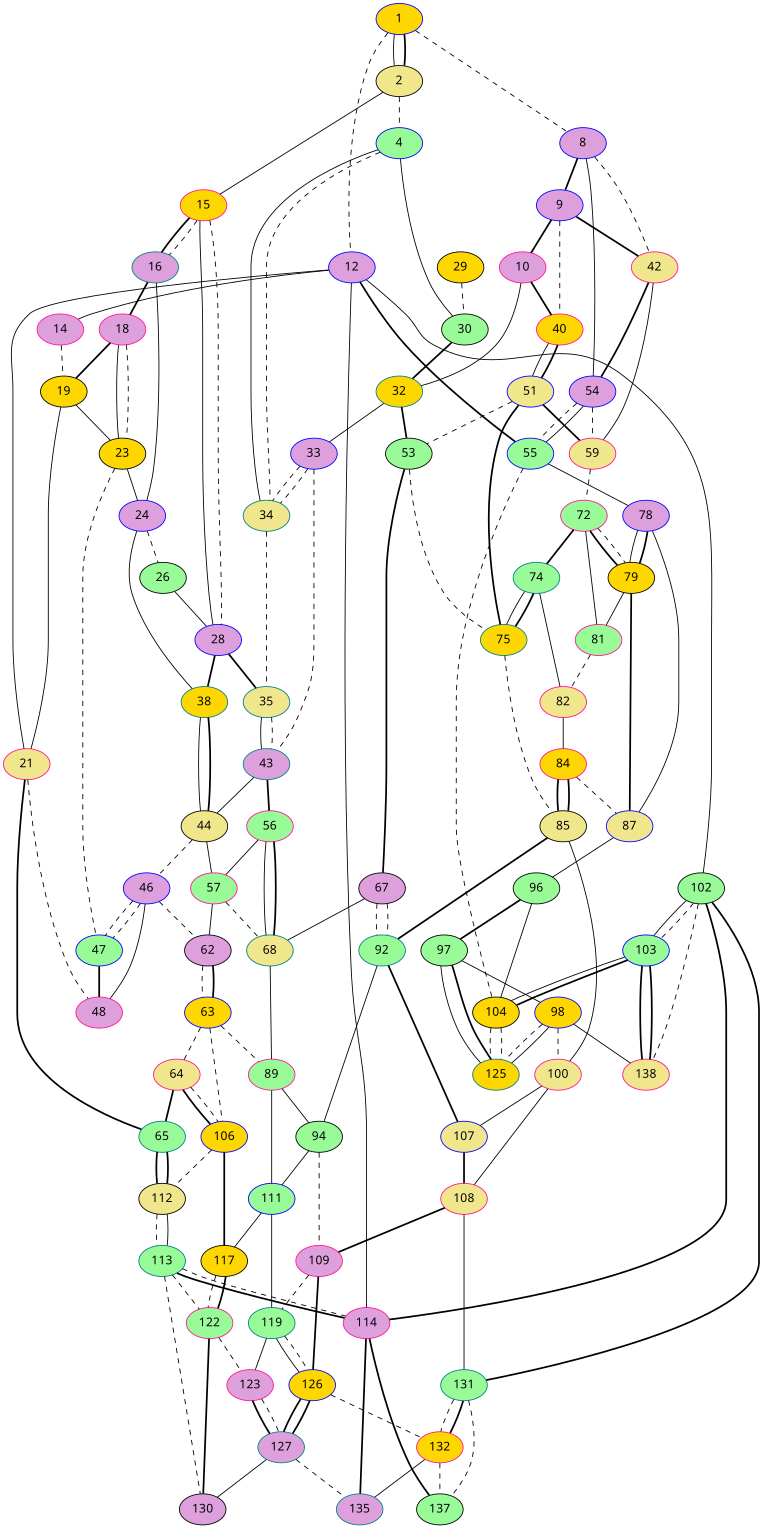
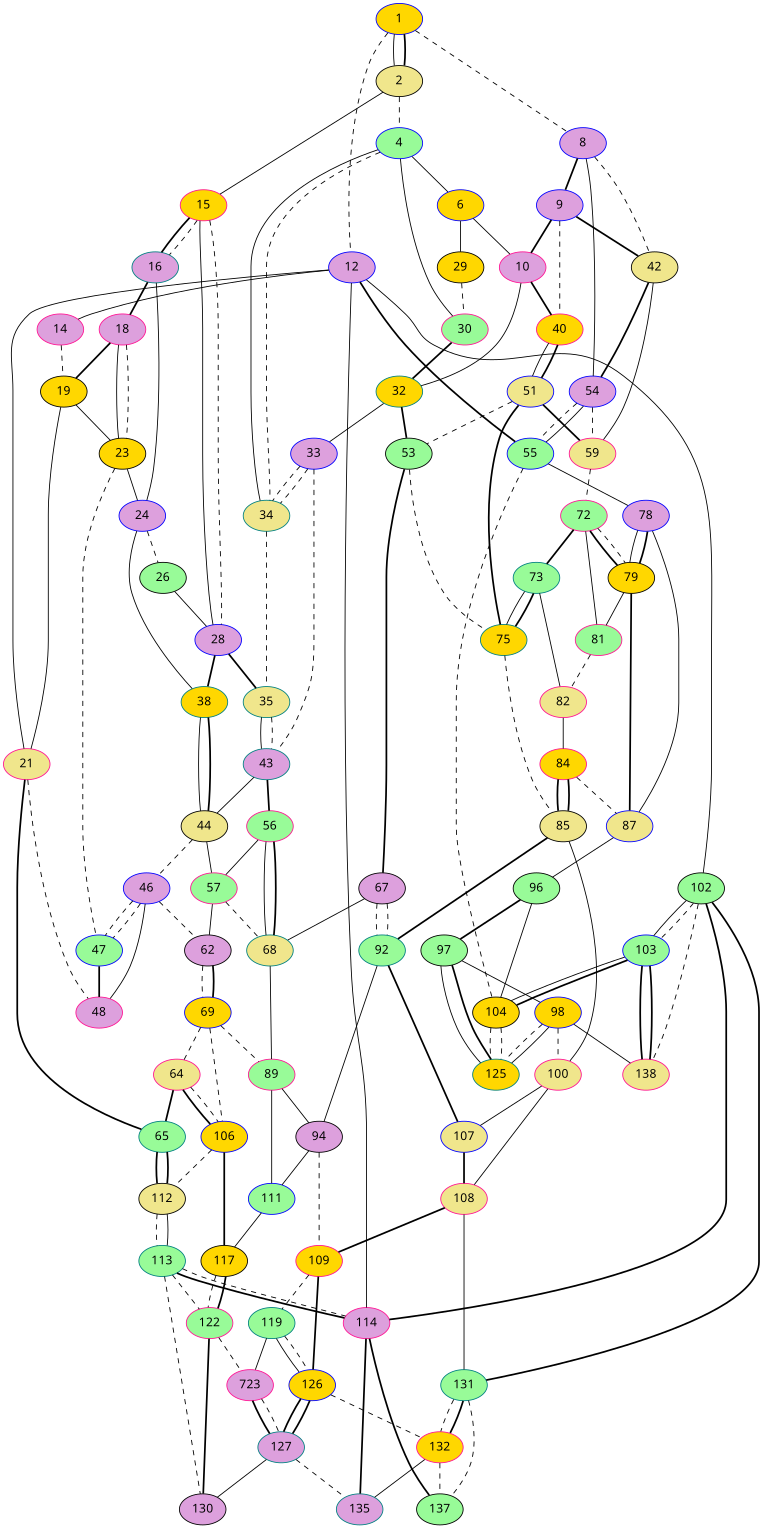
none -> (461, 205)
(655, 267) -> (655, 267)
(465, 329) -> (465, 329)
(536, 578) -> (536, 578)
(208, 1013) -> (208, 1013)
(319, 1137) -> (319, 1137)
(272, 1261) -> none
(319, 1261) -> (319, 1261)
(250, 1385) -> (250, 1385)
